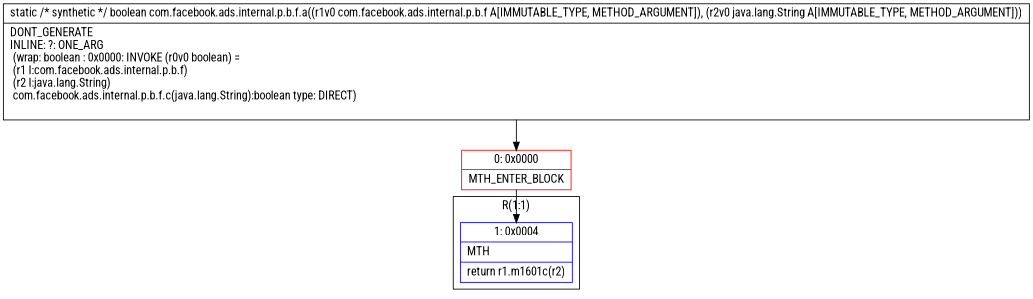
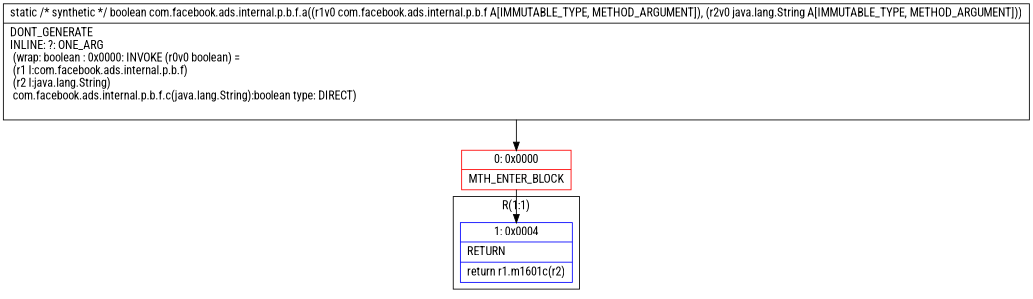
(479, 252) -> (486, 252)
